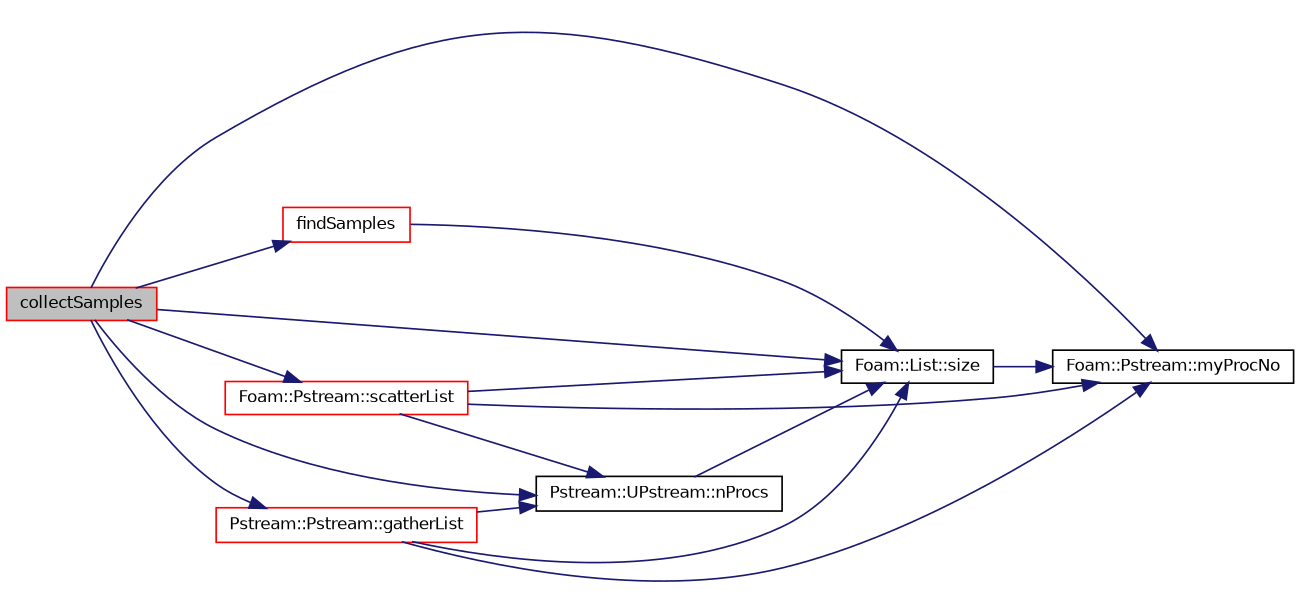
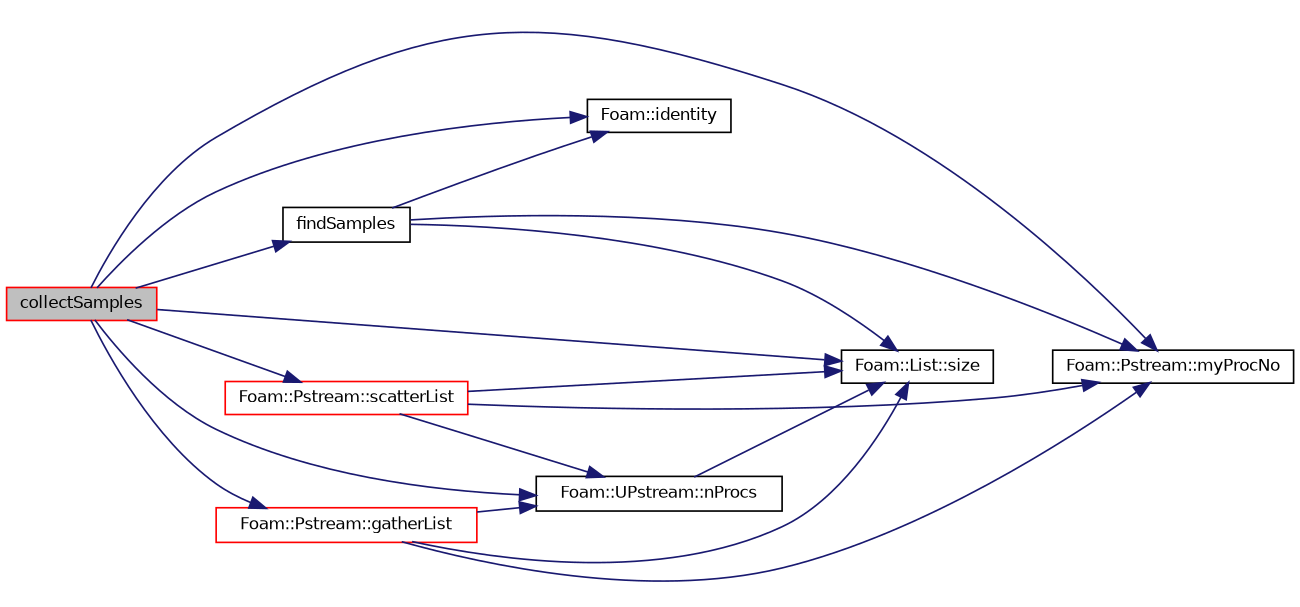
none -> (659, 116)
(346, 225) -> (346, 225)
(1015, 367) -> (775, 232)
(659, 494) -> (659, 494)
(346, 525) -> (346, 525)
